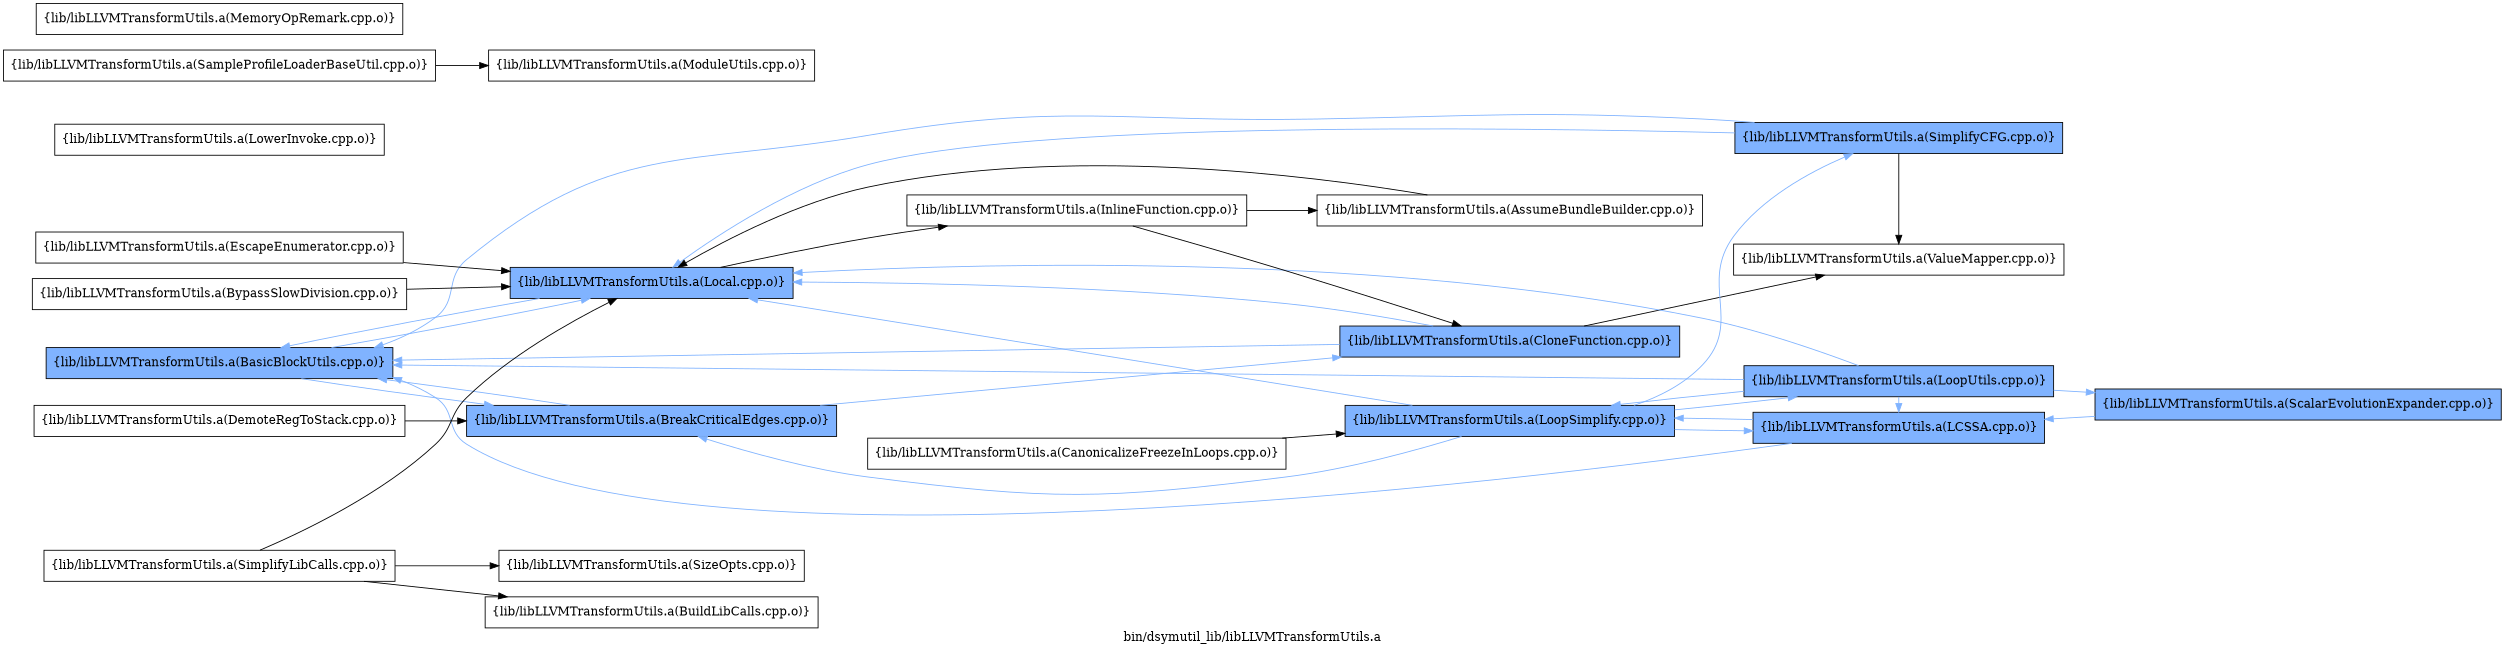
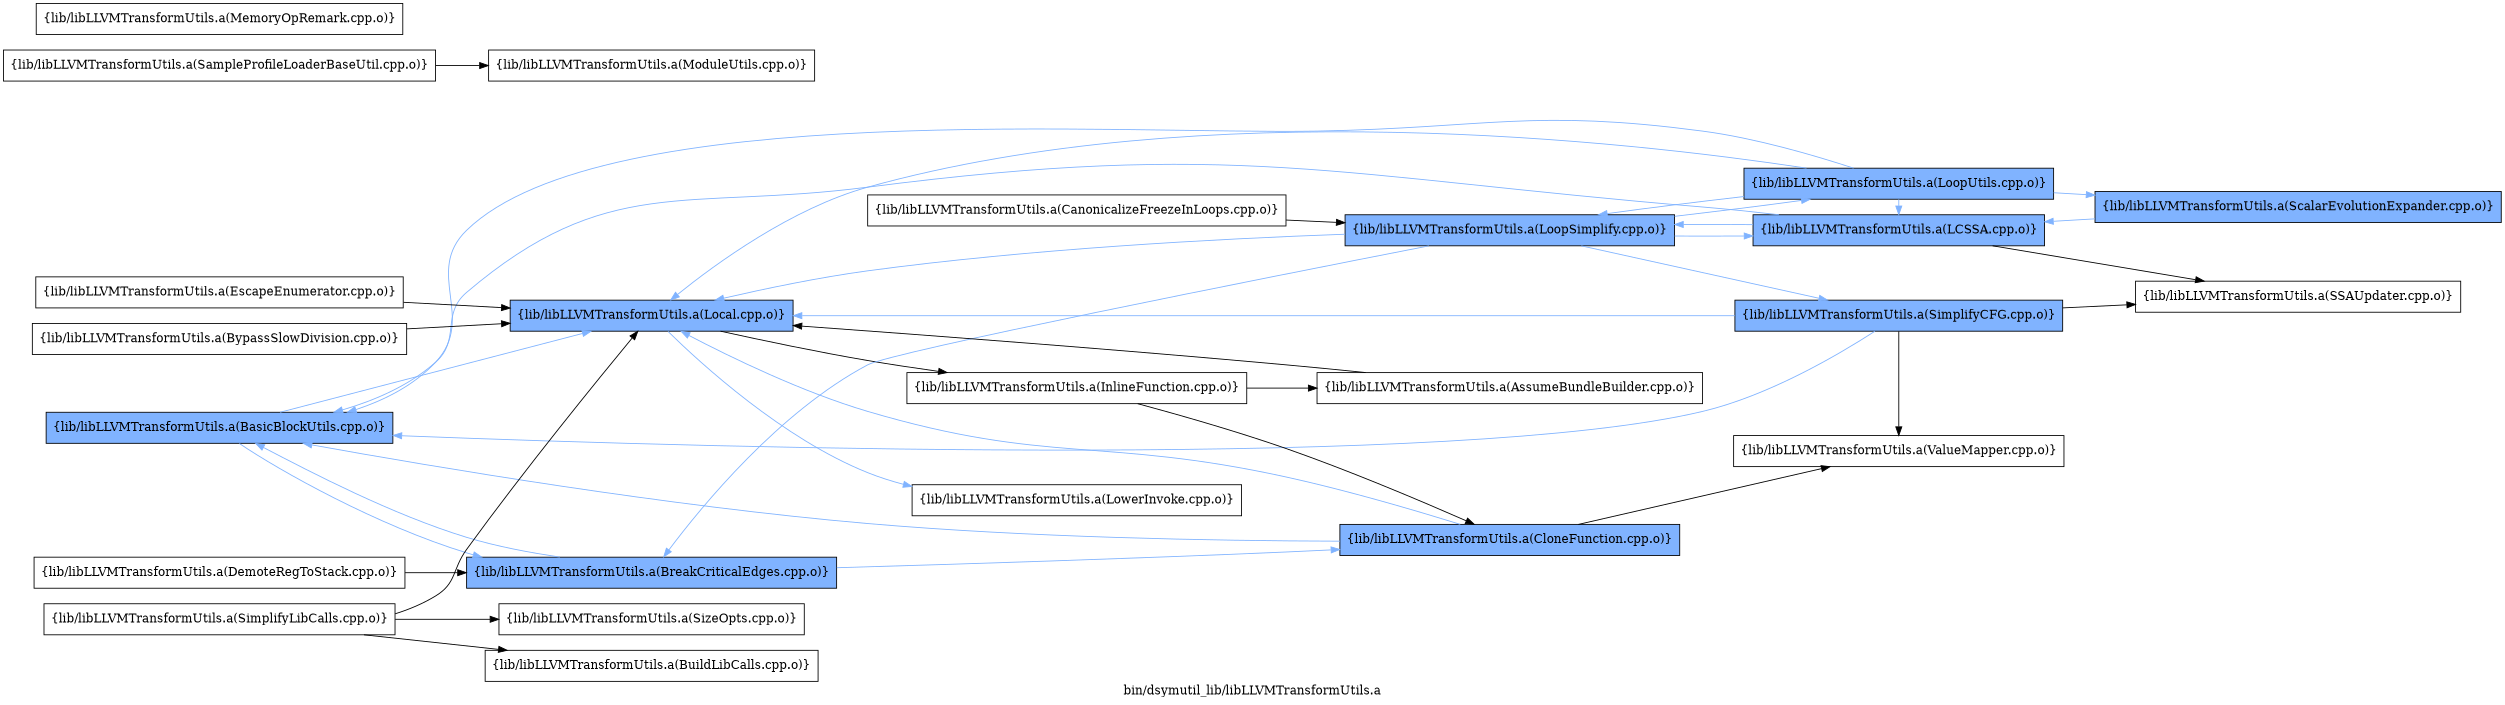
none -> (2298, 297)
(414, 321) -> (777, 422)
